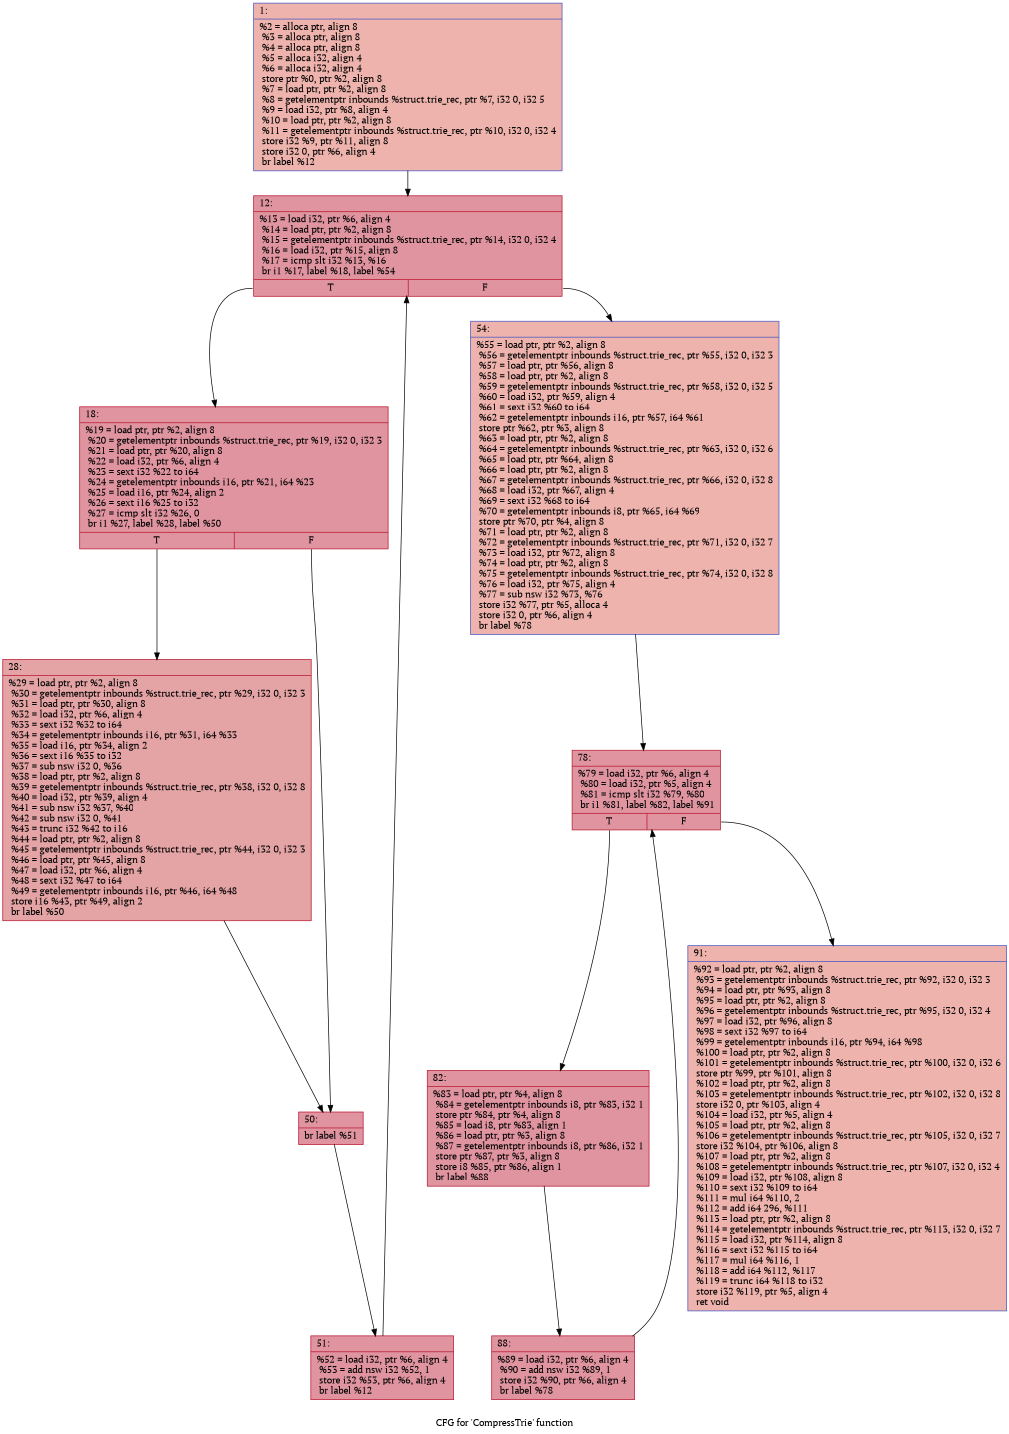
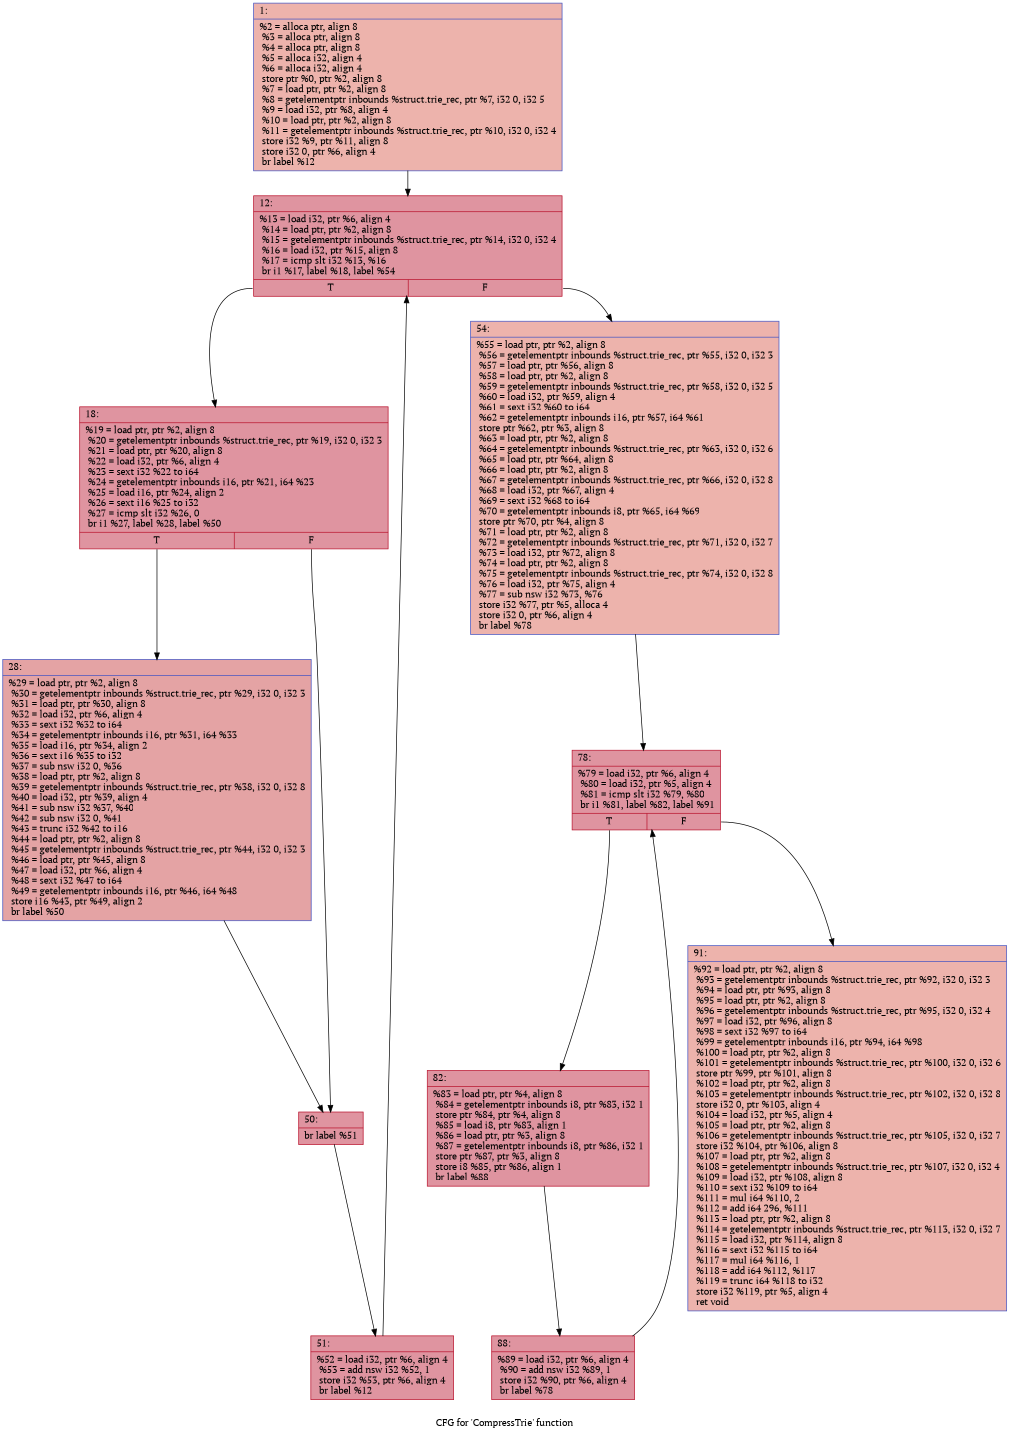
(157, 790) -> (157, 790)
